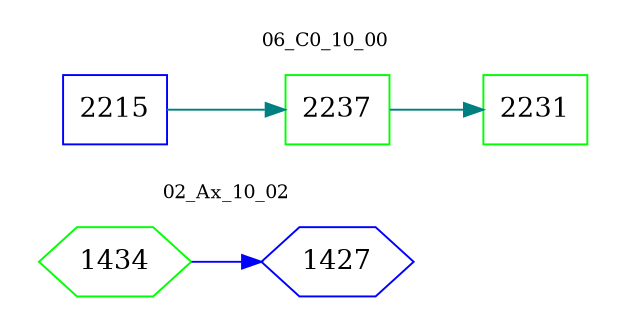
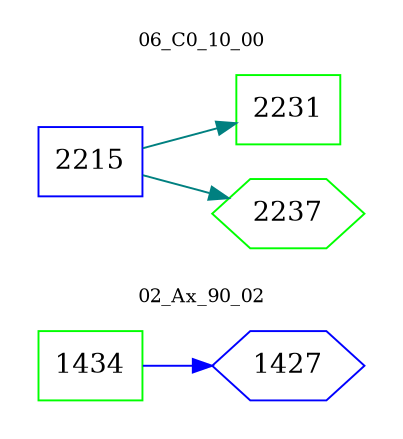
(338, 110) -> (288, 214)
(427, 110) -> (180, 138)
(226, 193) -> (202, 297)
(115, 262) -> (90, 366)
